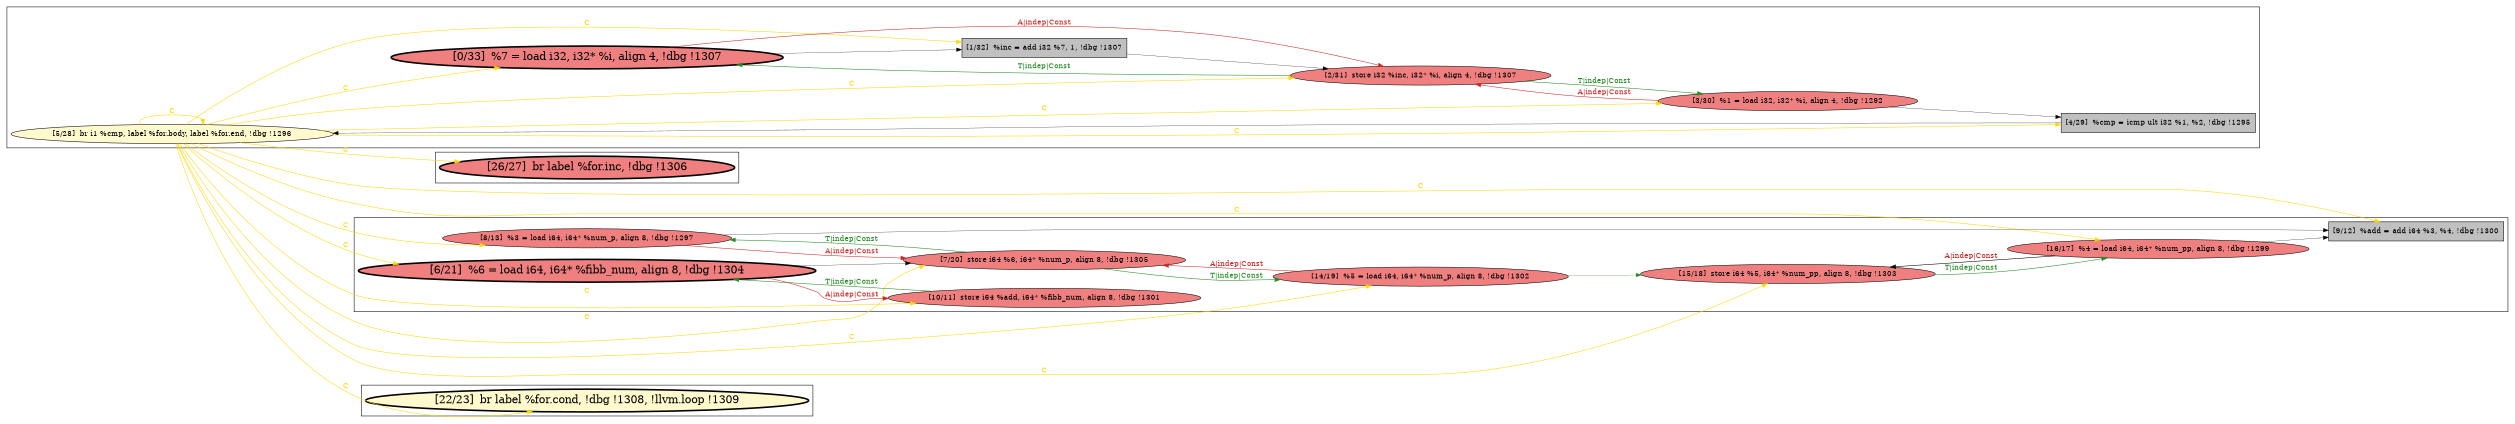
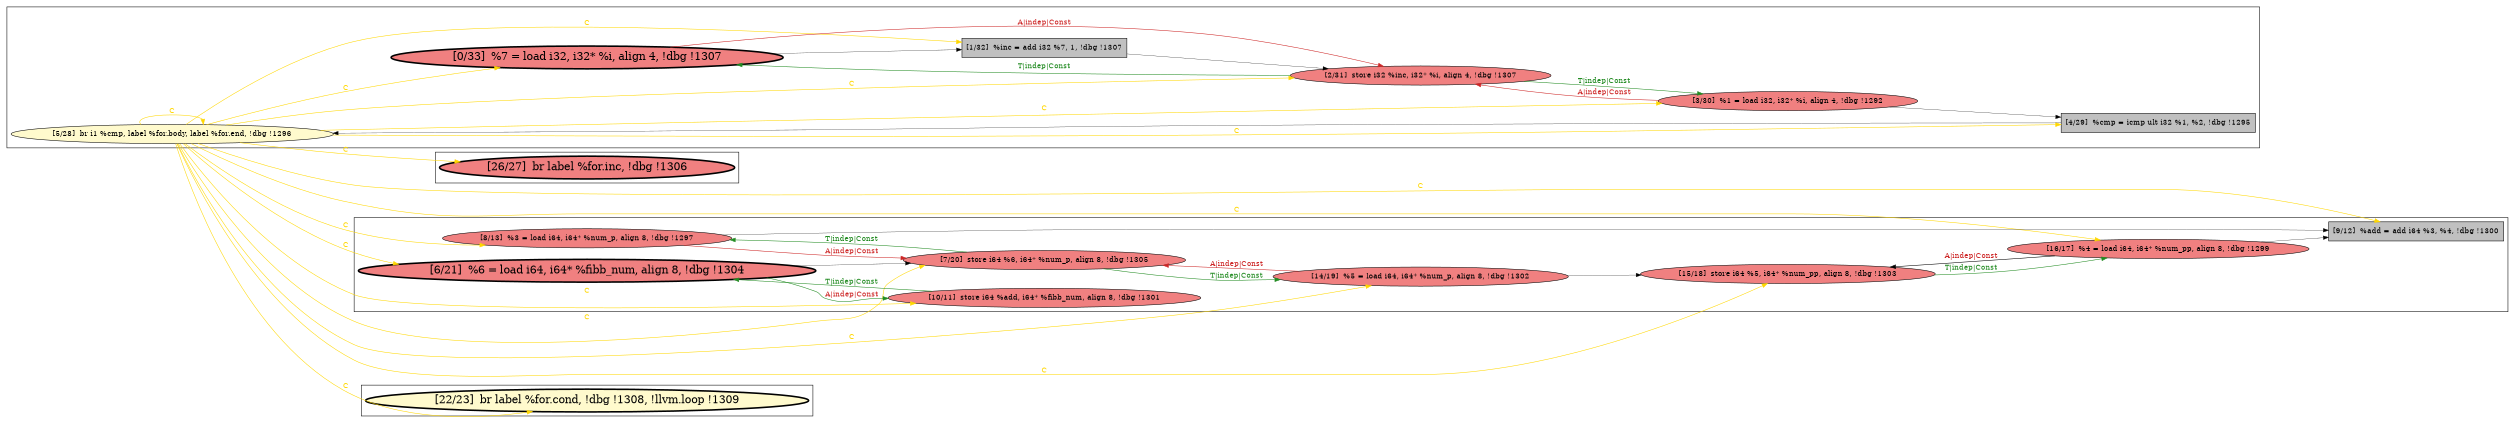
(1602, 275) -> (1602, 275)
(823, 297) -> (823, 297)
